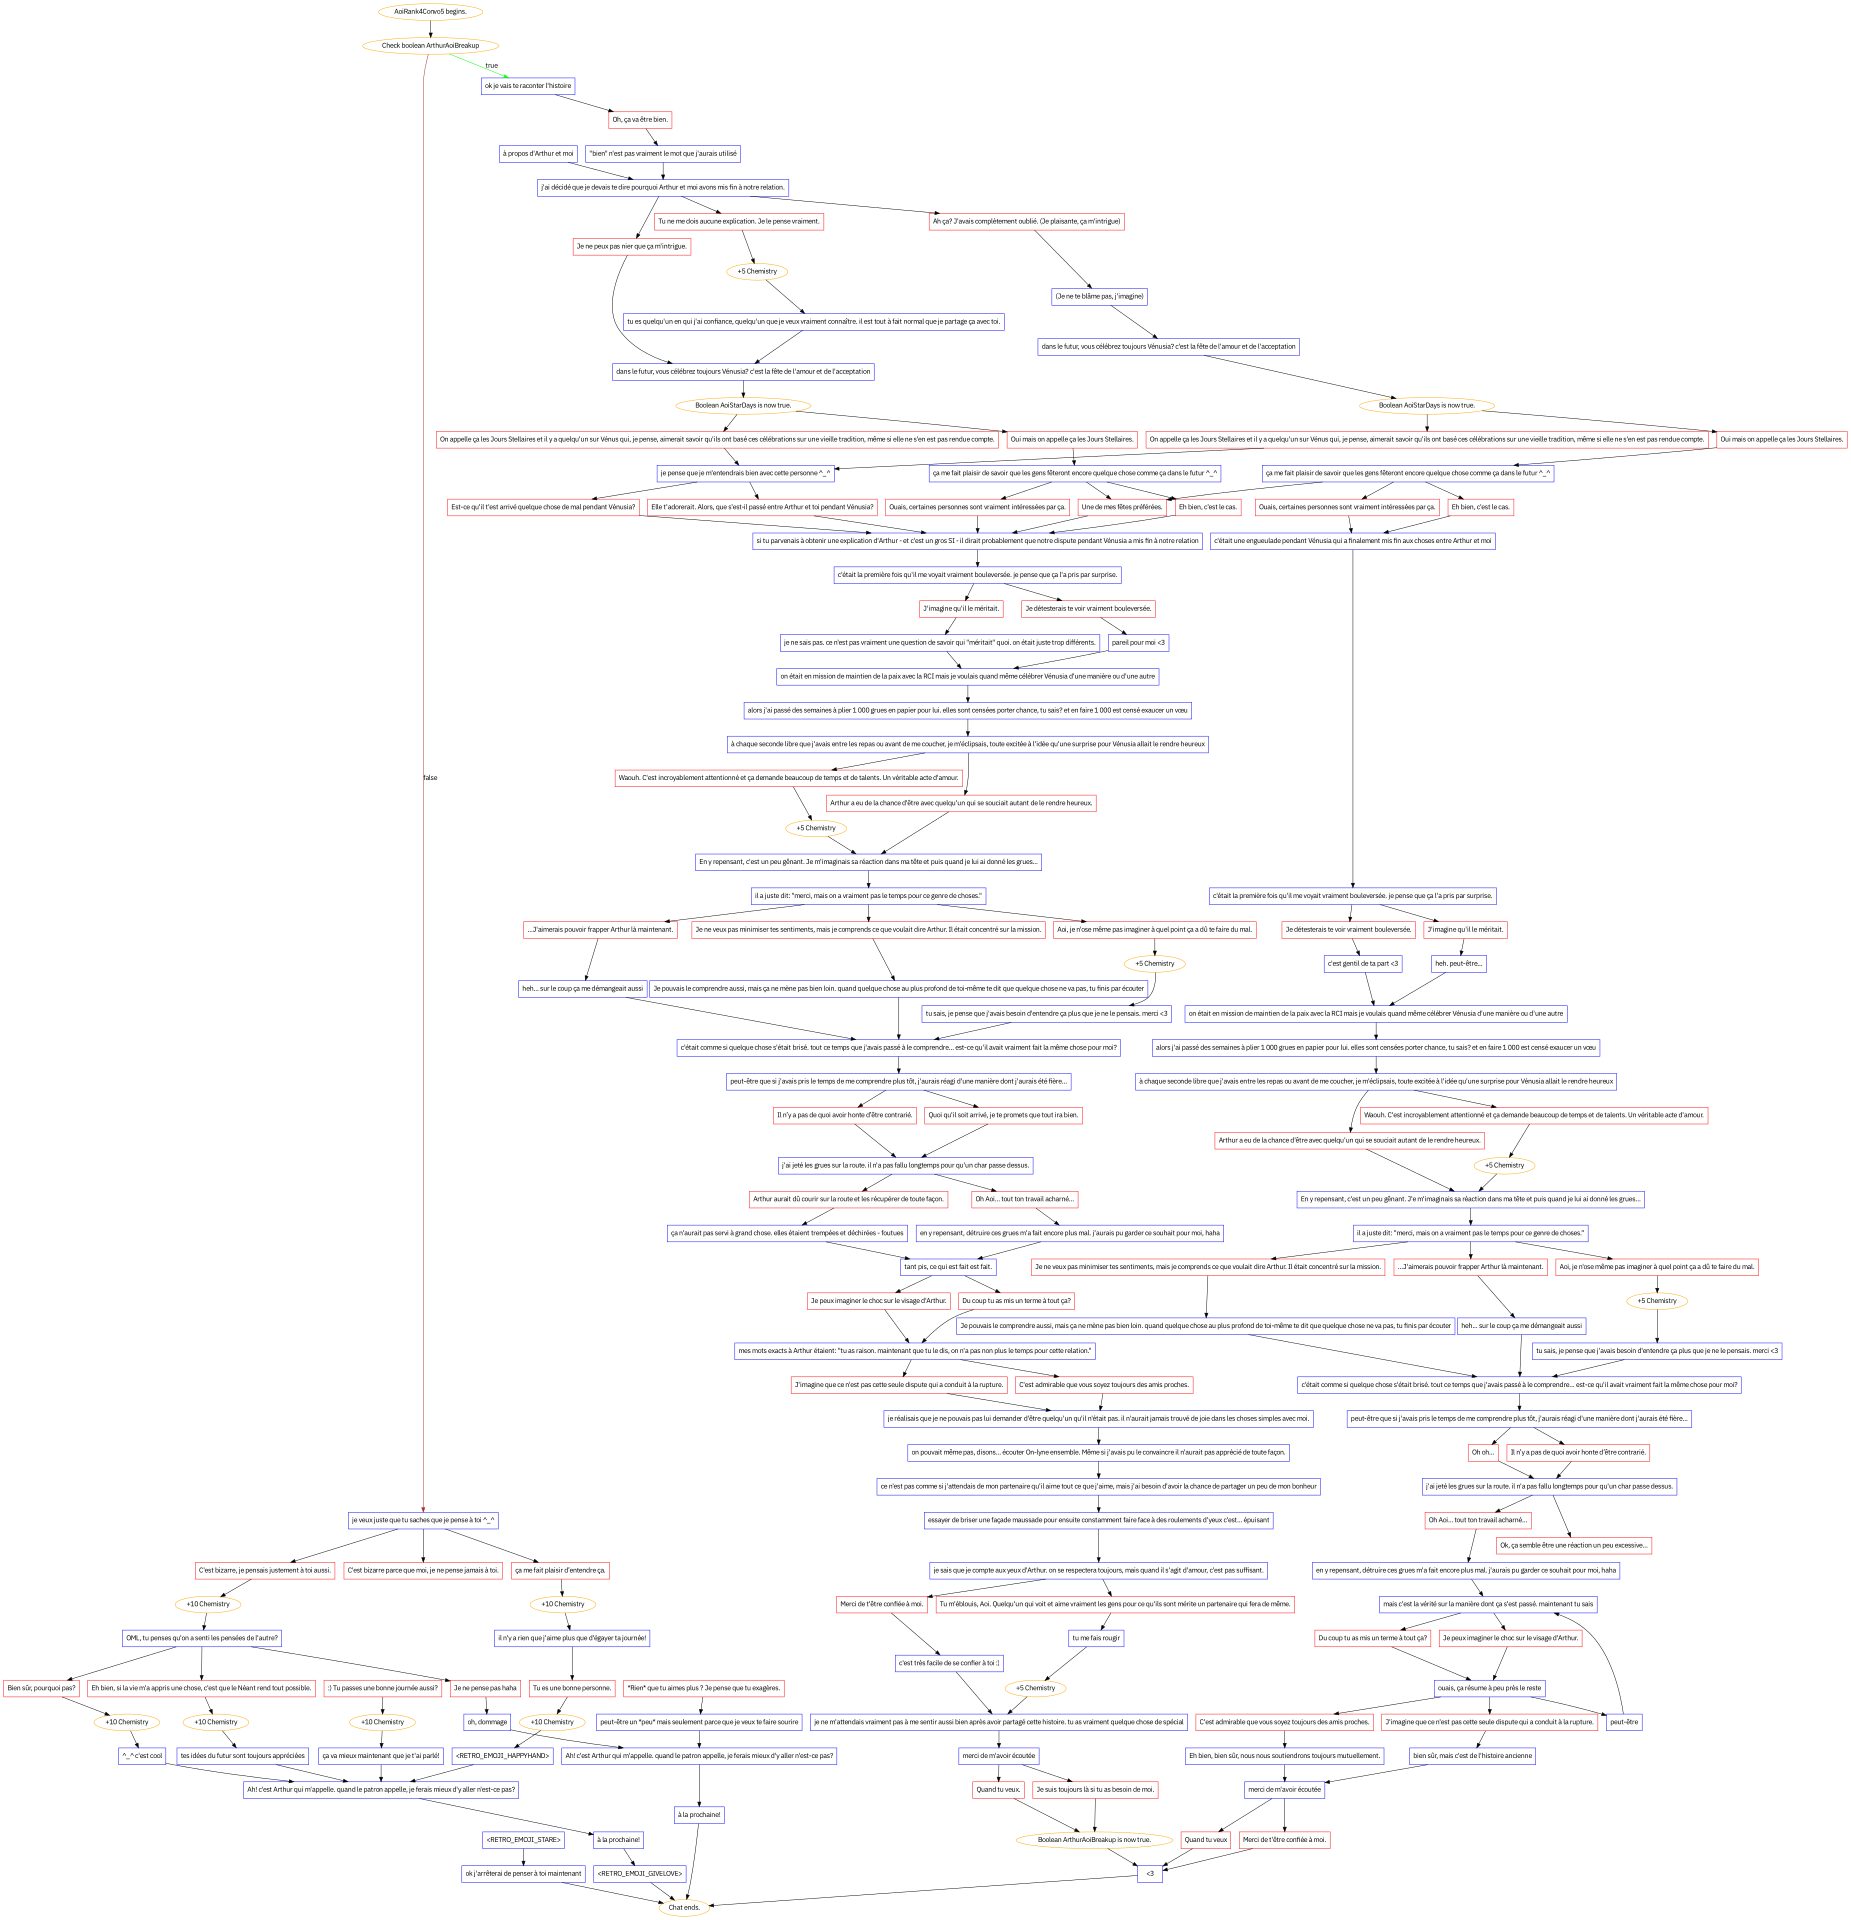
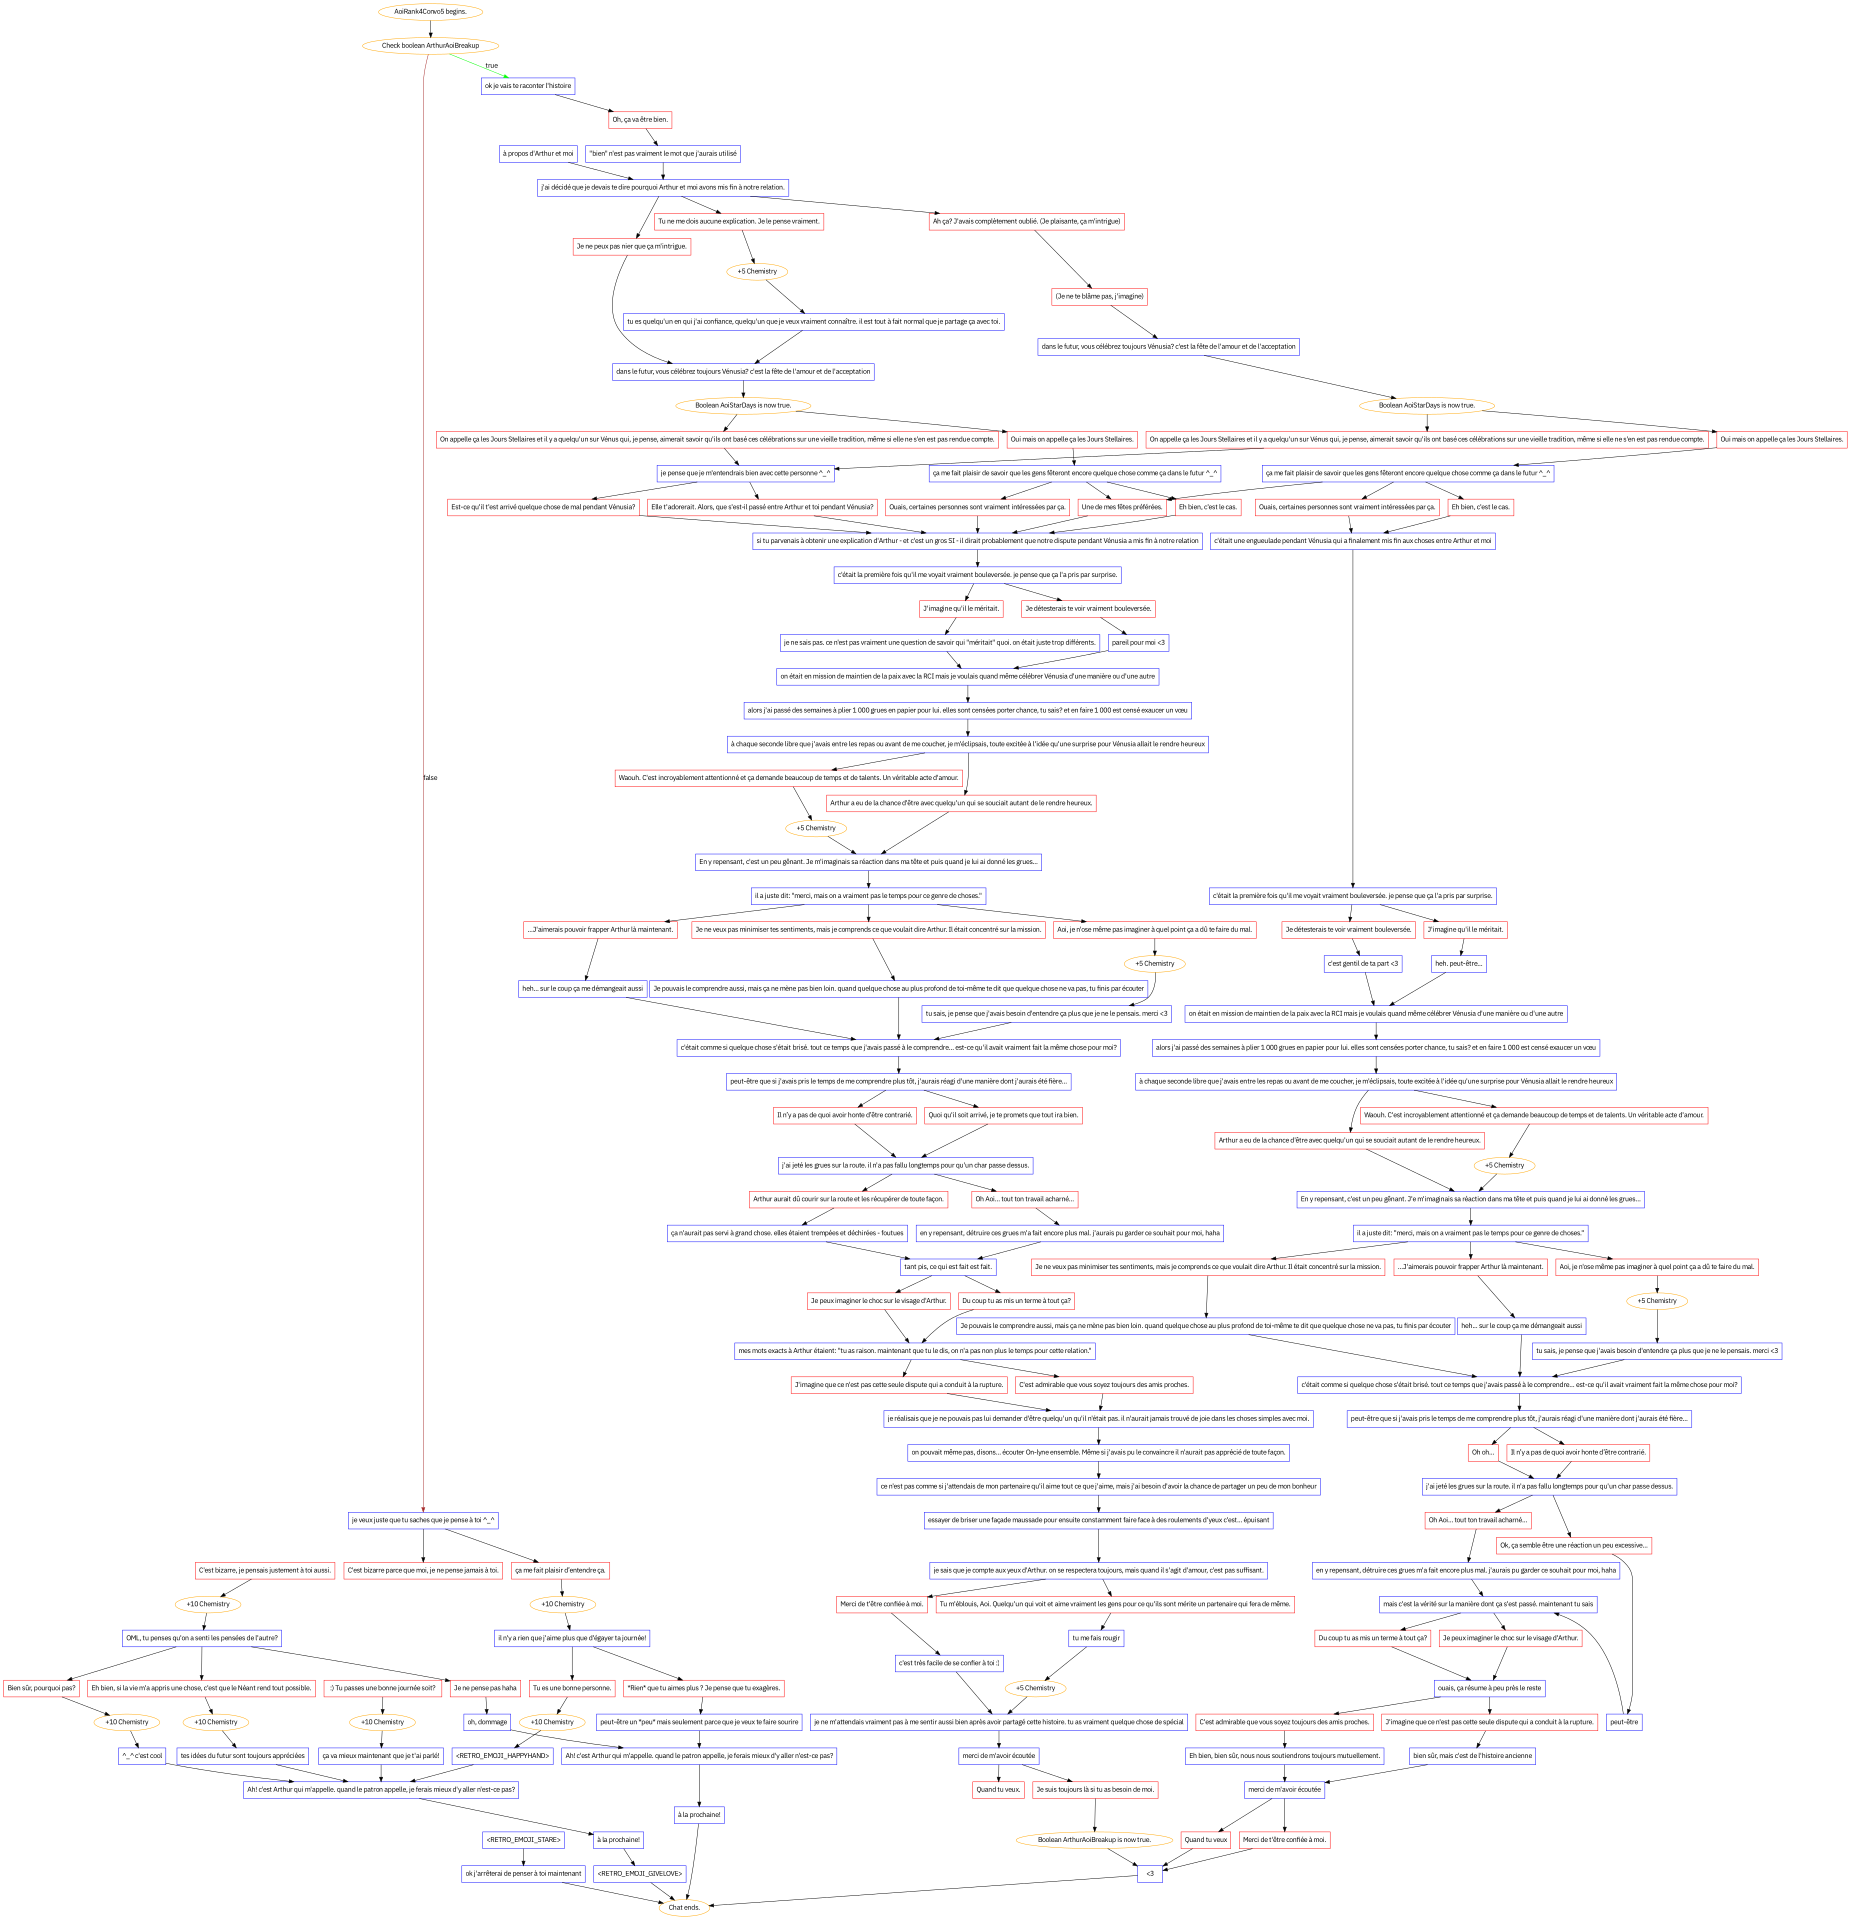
(1100, 297) -> (1100, 297)
(346, 1545) -> none
none -> (636, 1663)
(383, 1689) -> (383, 1689)
(1566, 1705) -> (1633, 1628)
(1045, 1814) -> none
